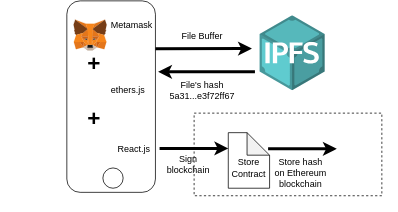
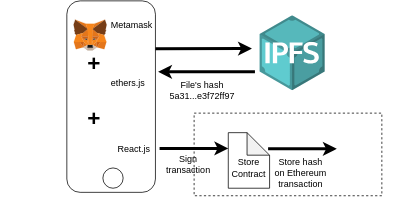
(202, 36) -> none
(128, 90) -> (128, 83)
(202, 90) -> (202, 90)
(188, 164) -> (188, 164)
(300, 173) -> (300, 173)
